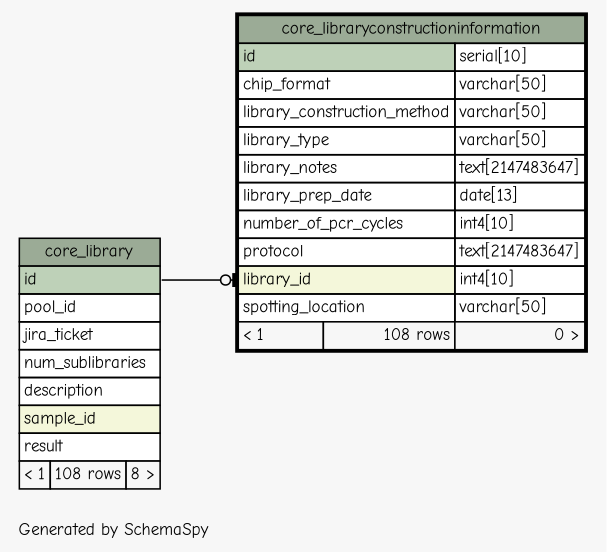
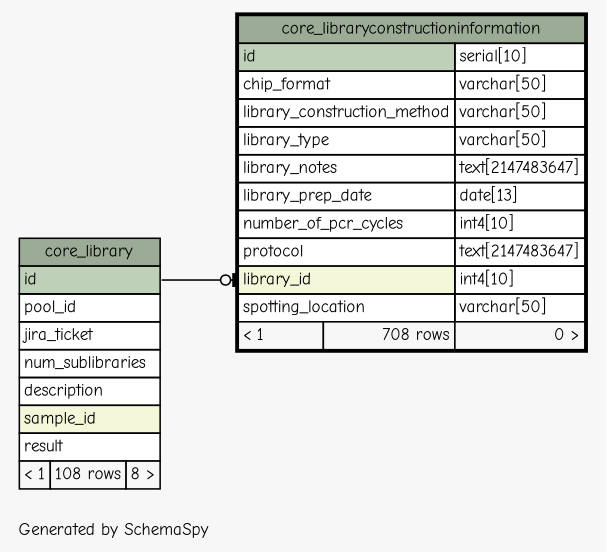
(417, 335) -> (416, 335)
